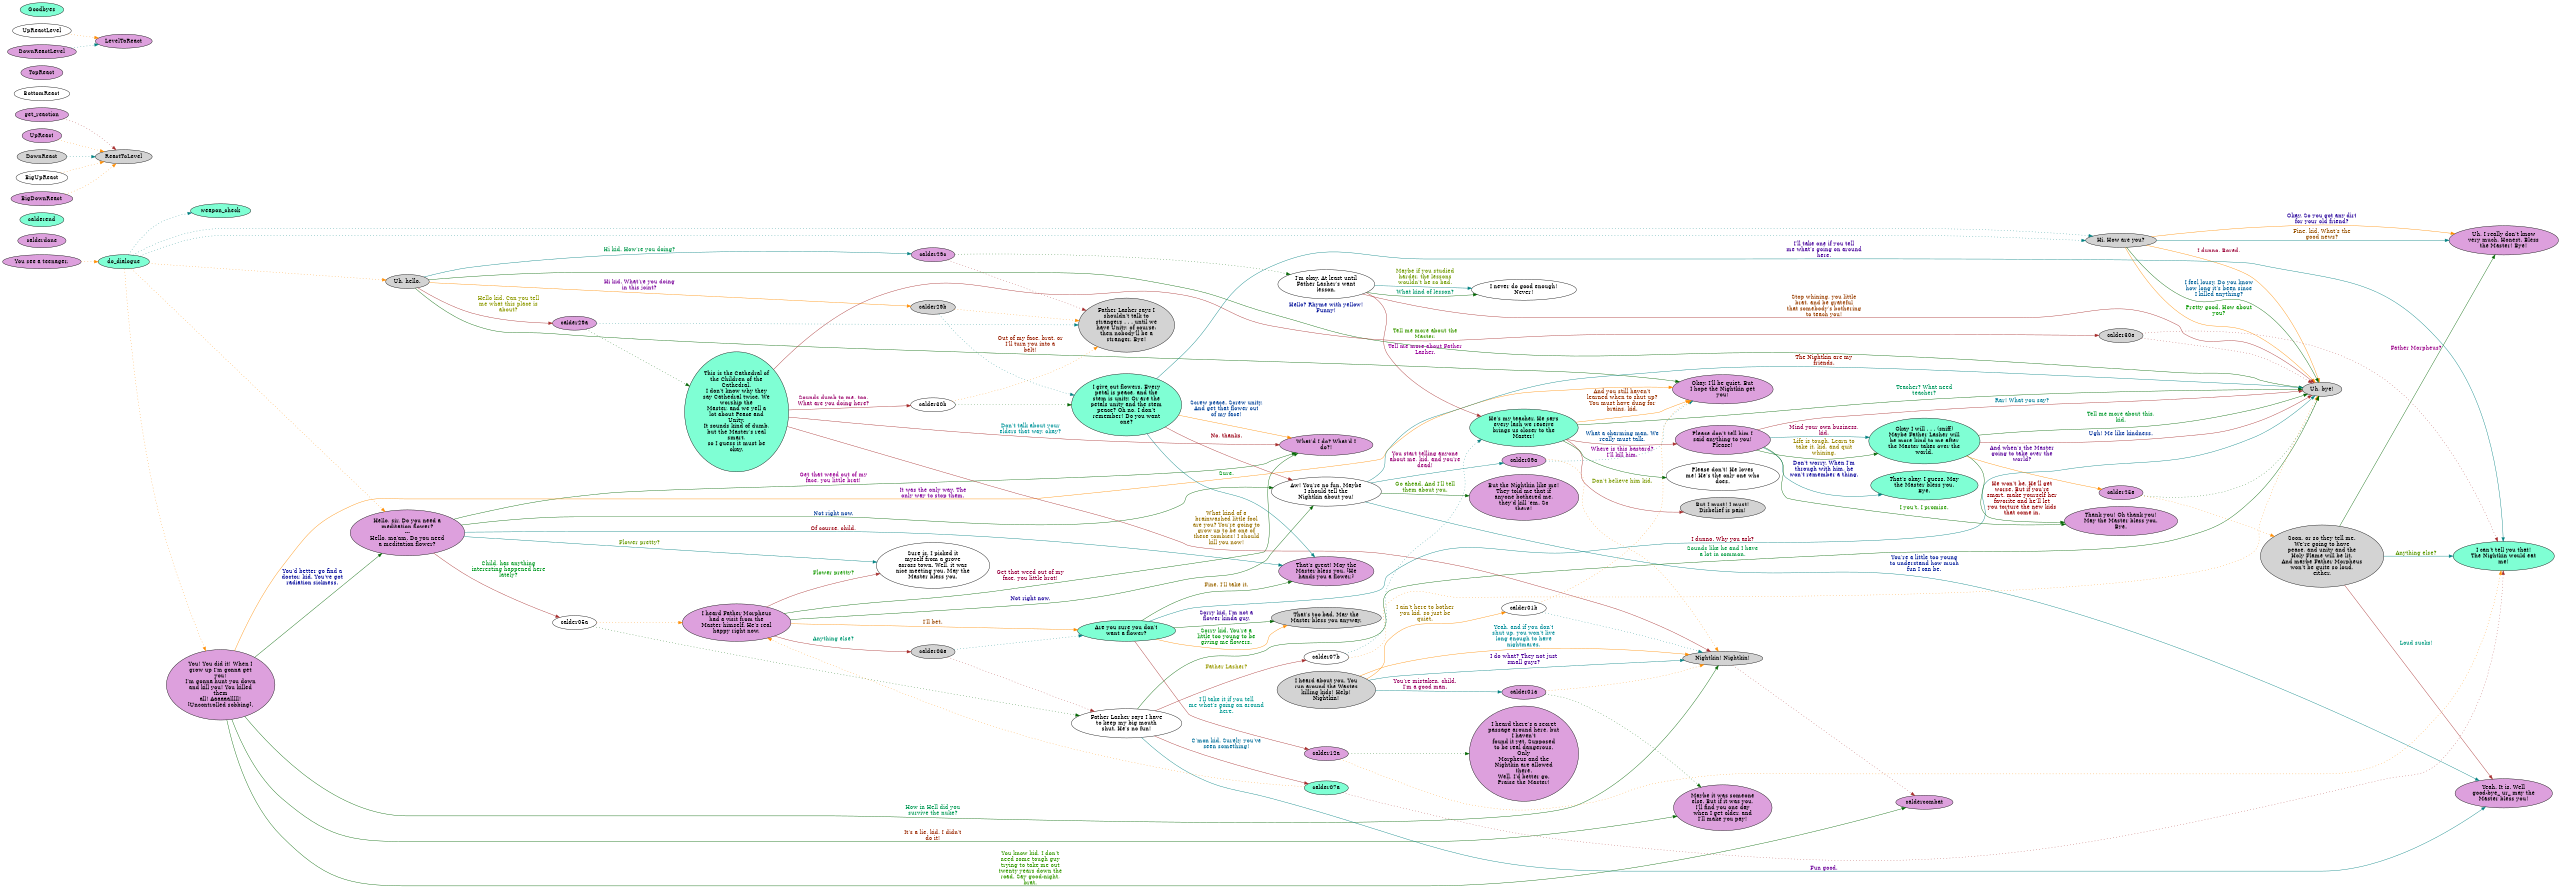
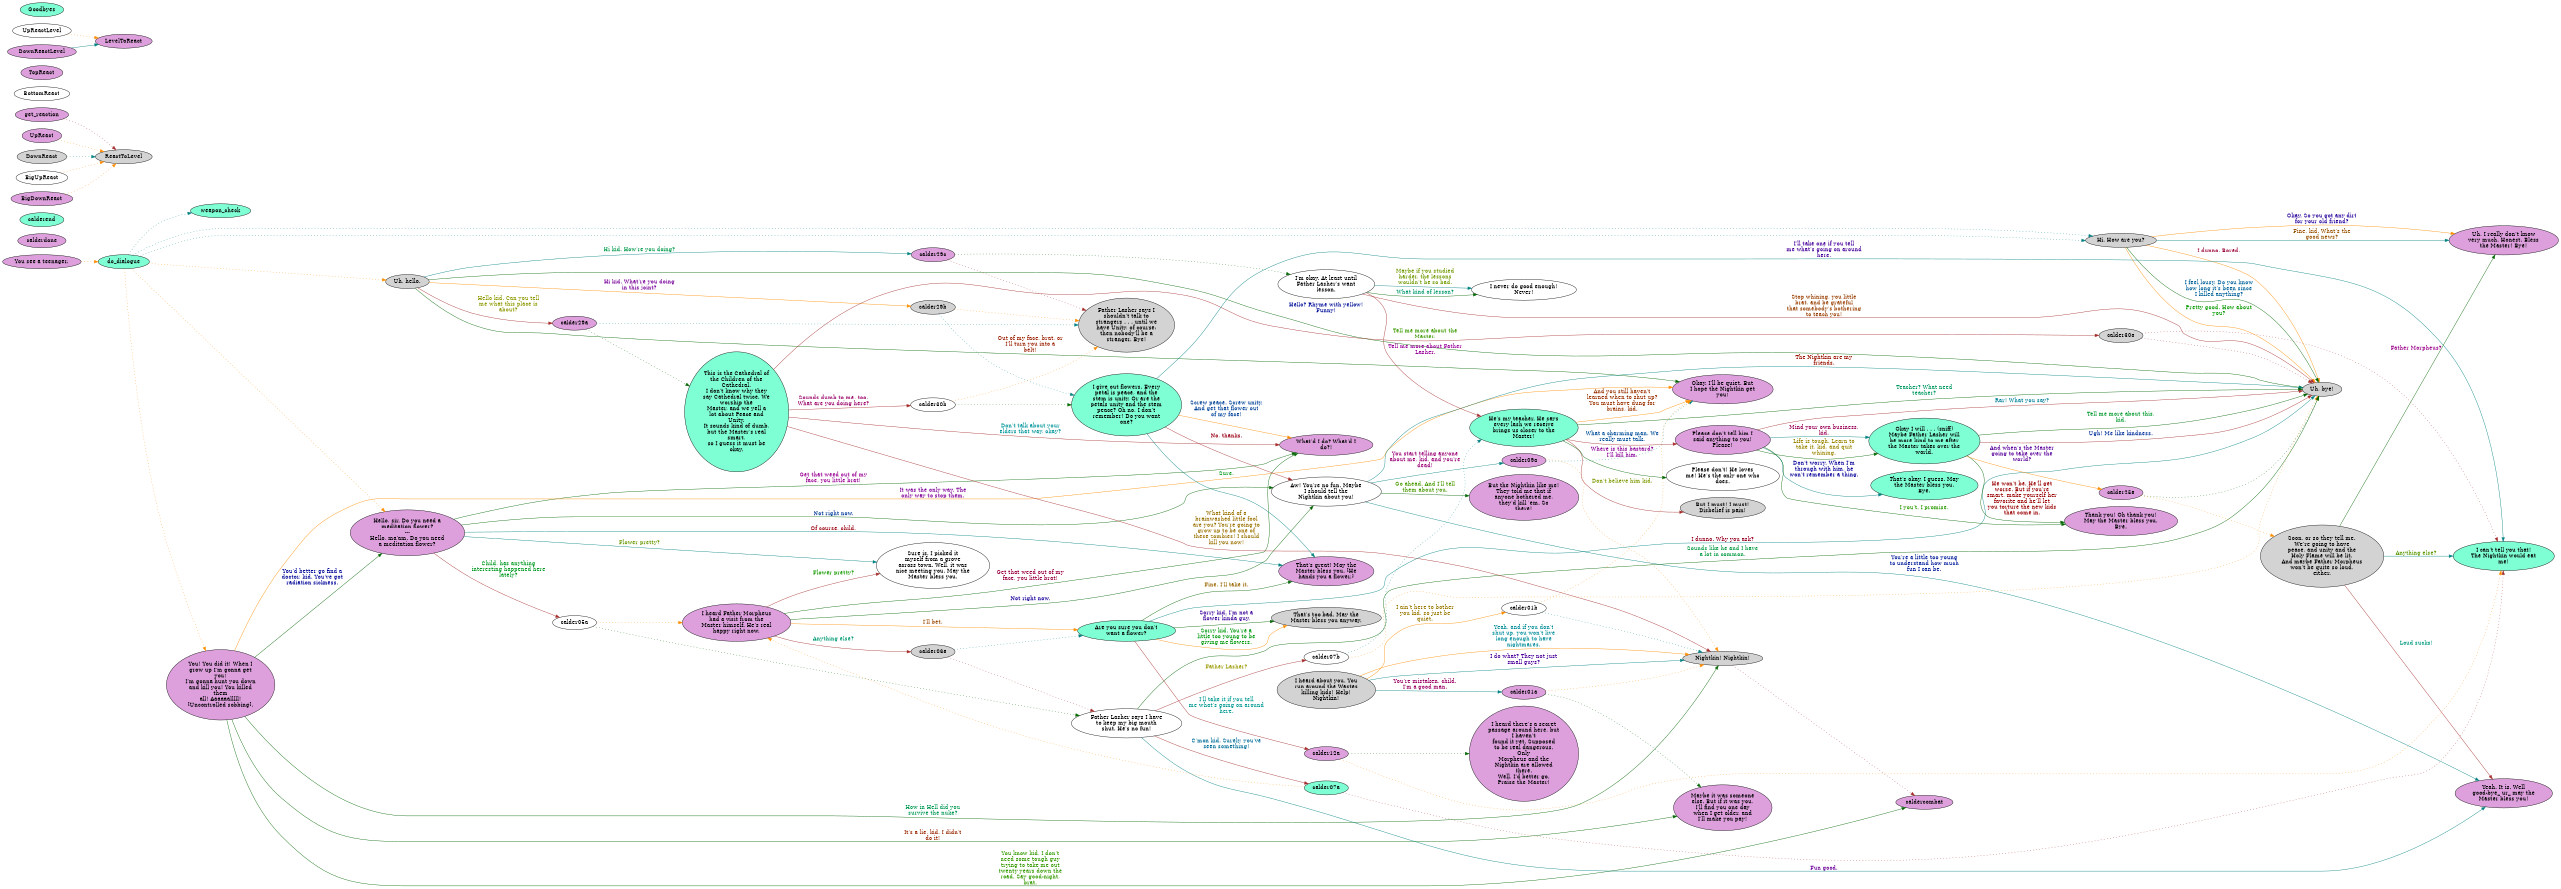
(83, 46) -> (83, 46)
